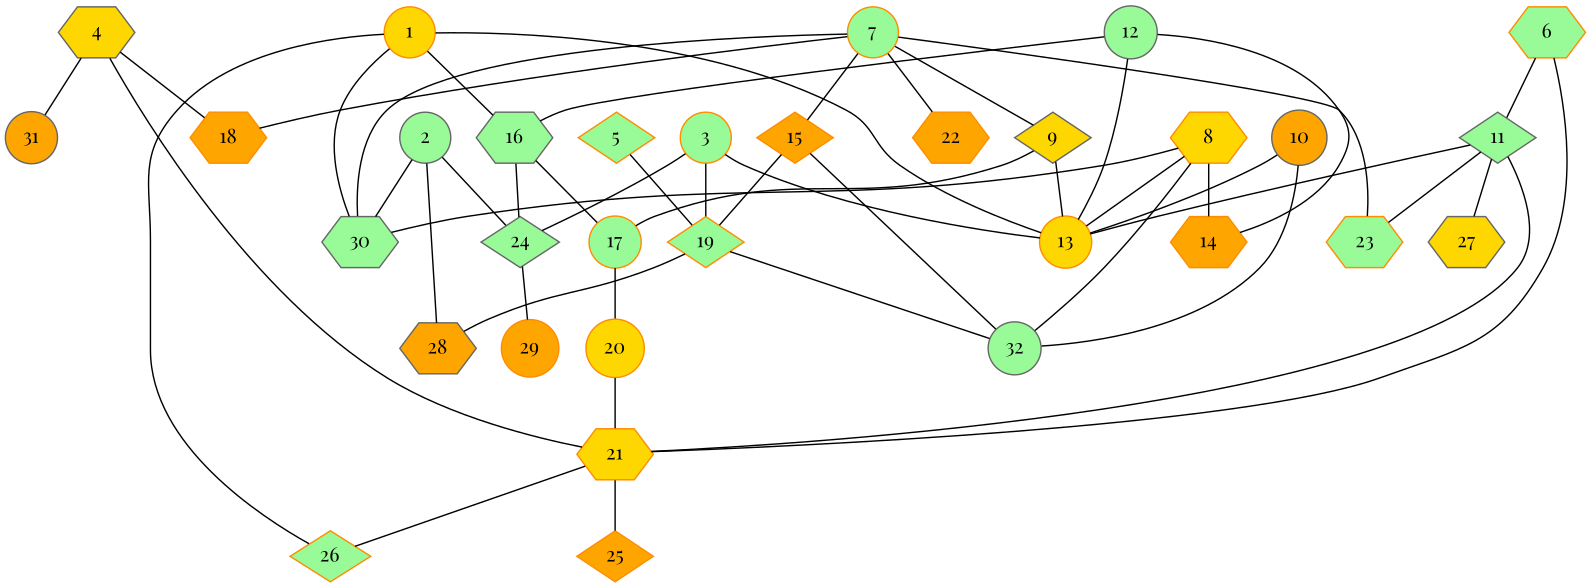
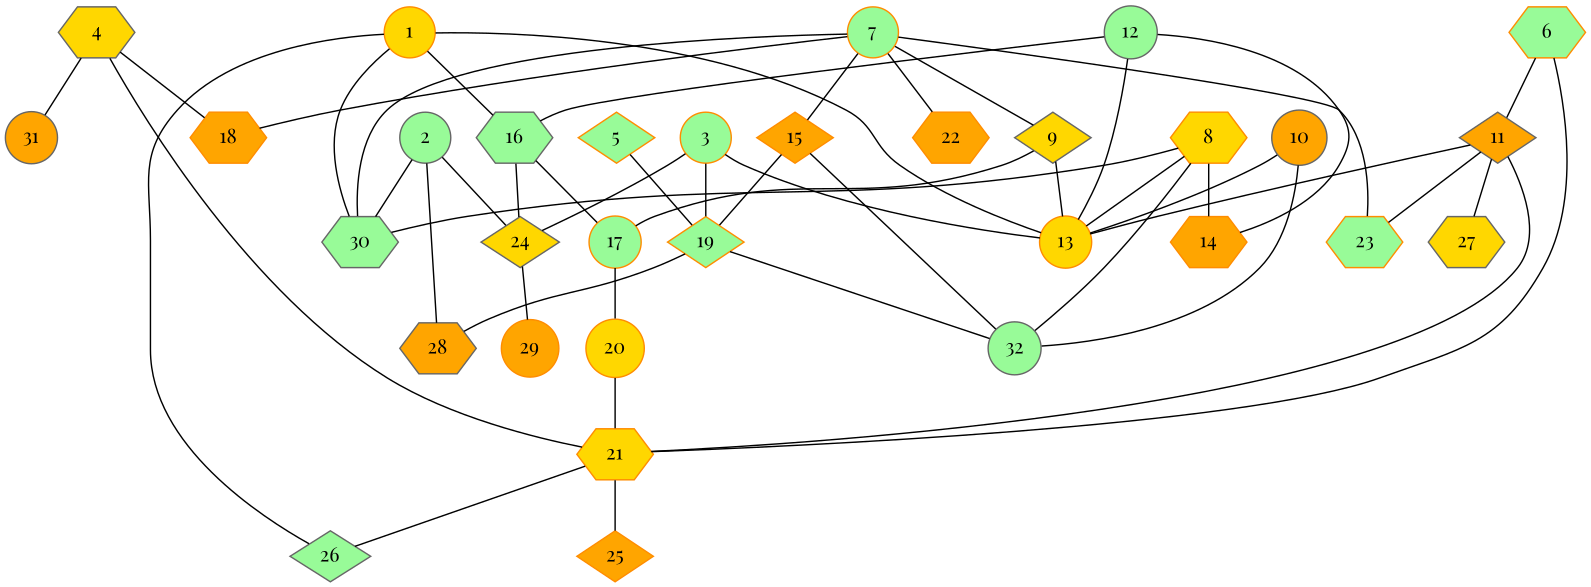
(1498, 138) -> (1498, 138)
(520, 242) -> (520, 242)
(330, 556) -> (330, 556)
